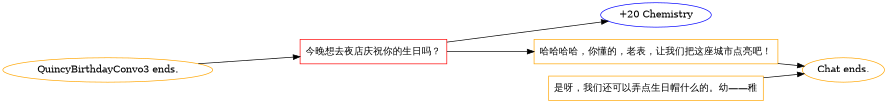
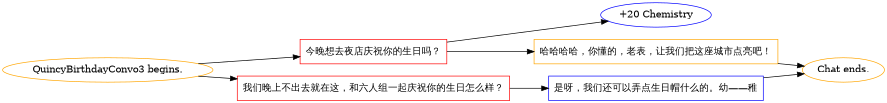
(108, 70) -> (108, 70)
none -> (373, 88)
(656, 88) -> (656, 88)
